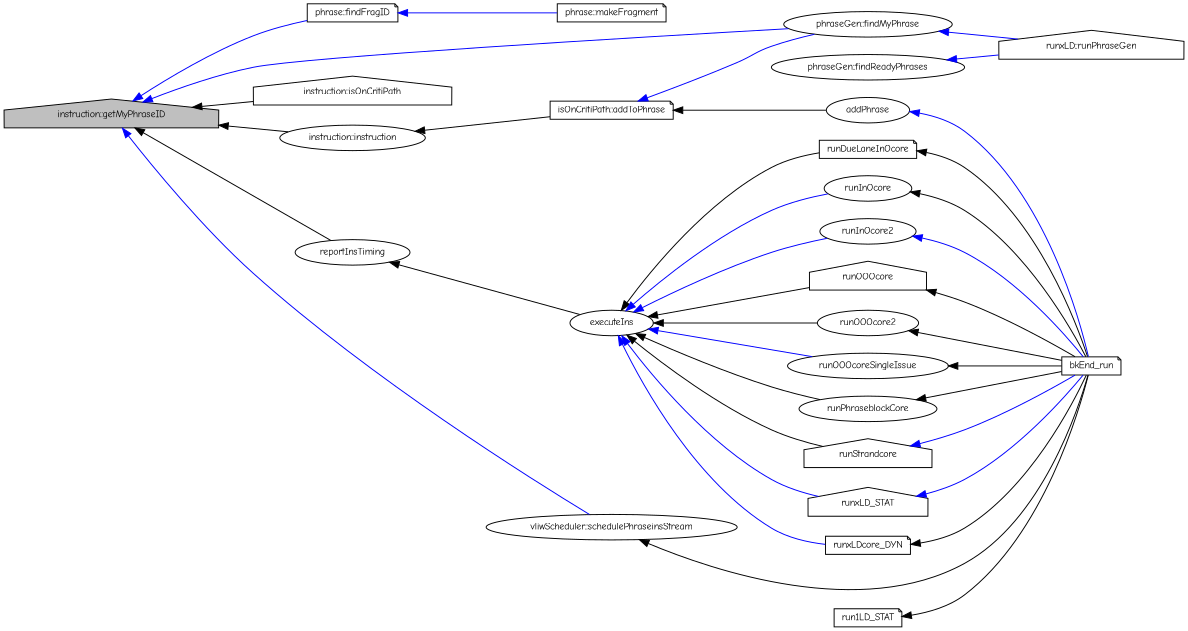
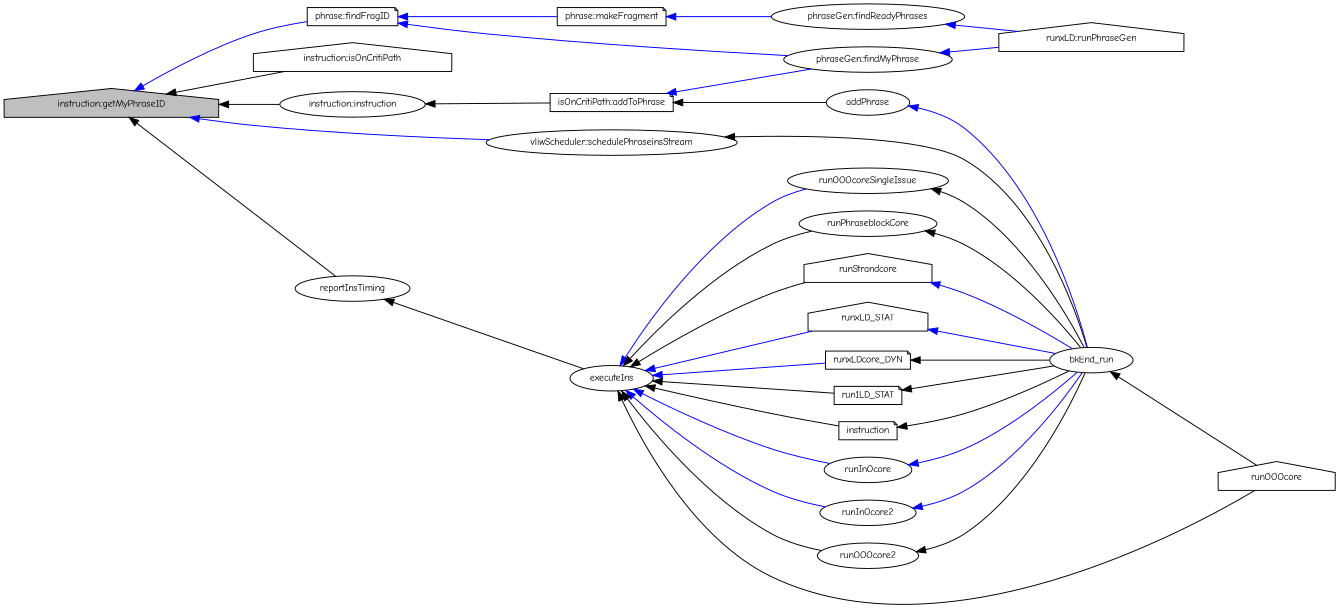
none -> (724, 17)
(468, 48) -> (597, 43)
(868, 149) -> (868, 431)
(1019, 258) -> (1003, 428)
(1007, 321) -> (1188, 421)
(1091, 366) -> (1091, 360)
none -> (748, 387)
